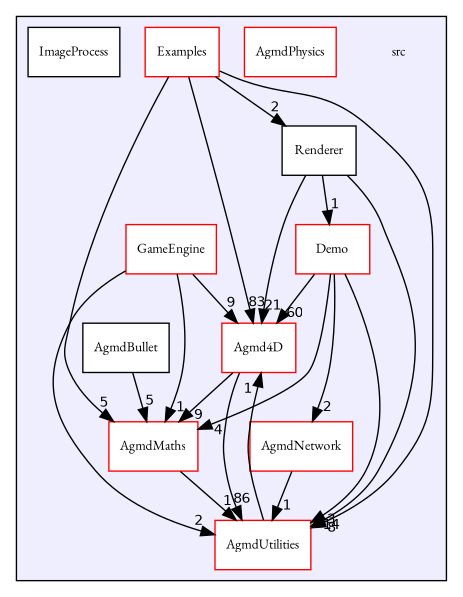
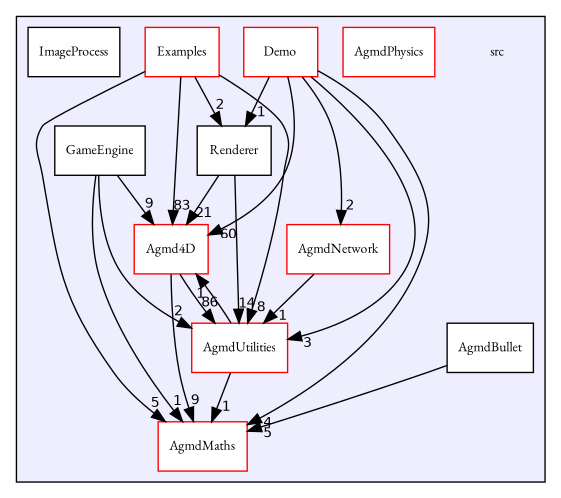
(325, 193) -> (262, 92)
(171, 249) -> (100, 151)
(203, 491) -> (224, 391)
